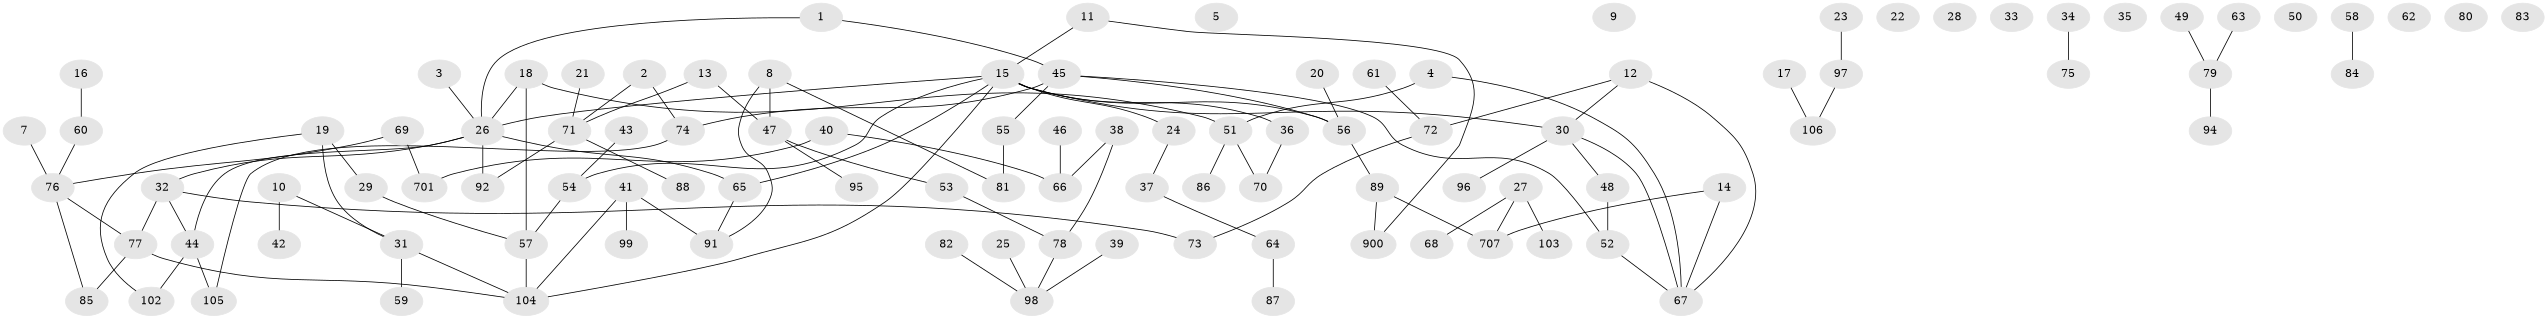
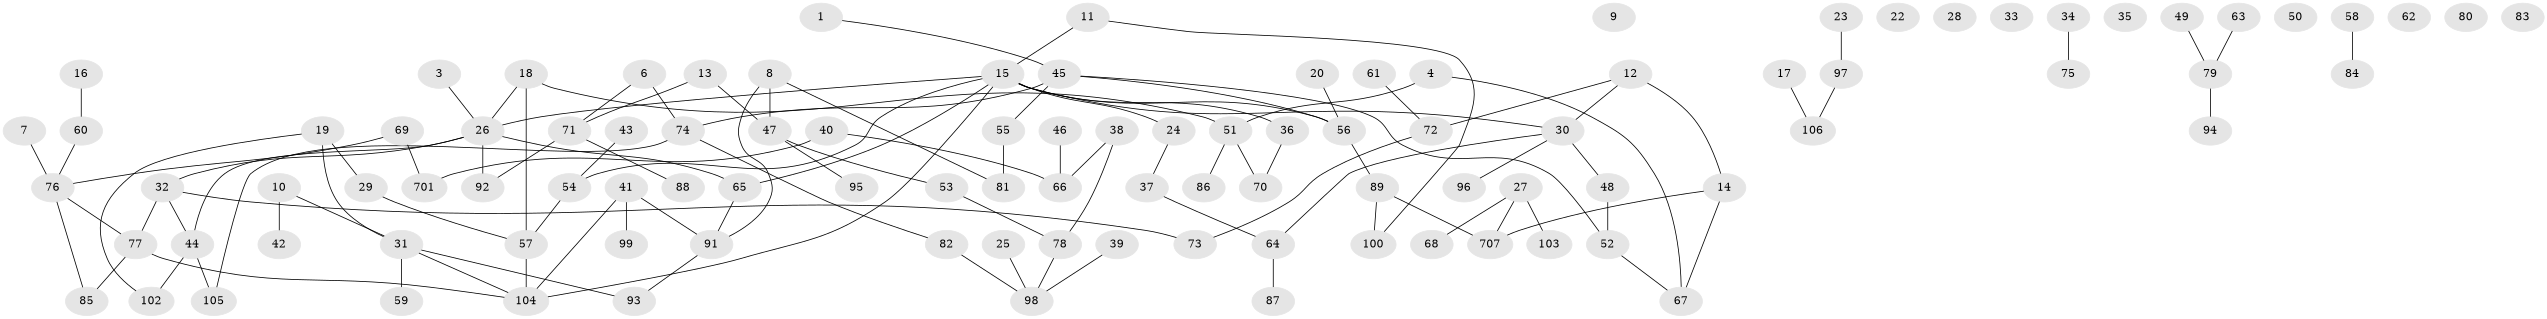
(1216, 17) -> none
(616, 26) -> none
(583, 74) -> none
(645, 74) -> (645, 74)
(1752, 171) -> (1695, 120)
none -> (812, 194)
(1647, 194) -> (1402, 158)
(1373, 245) -> (1373, 245)
none -> (634, 301)
